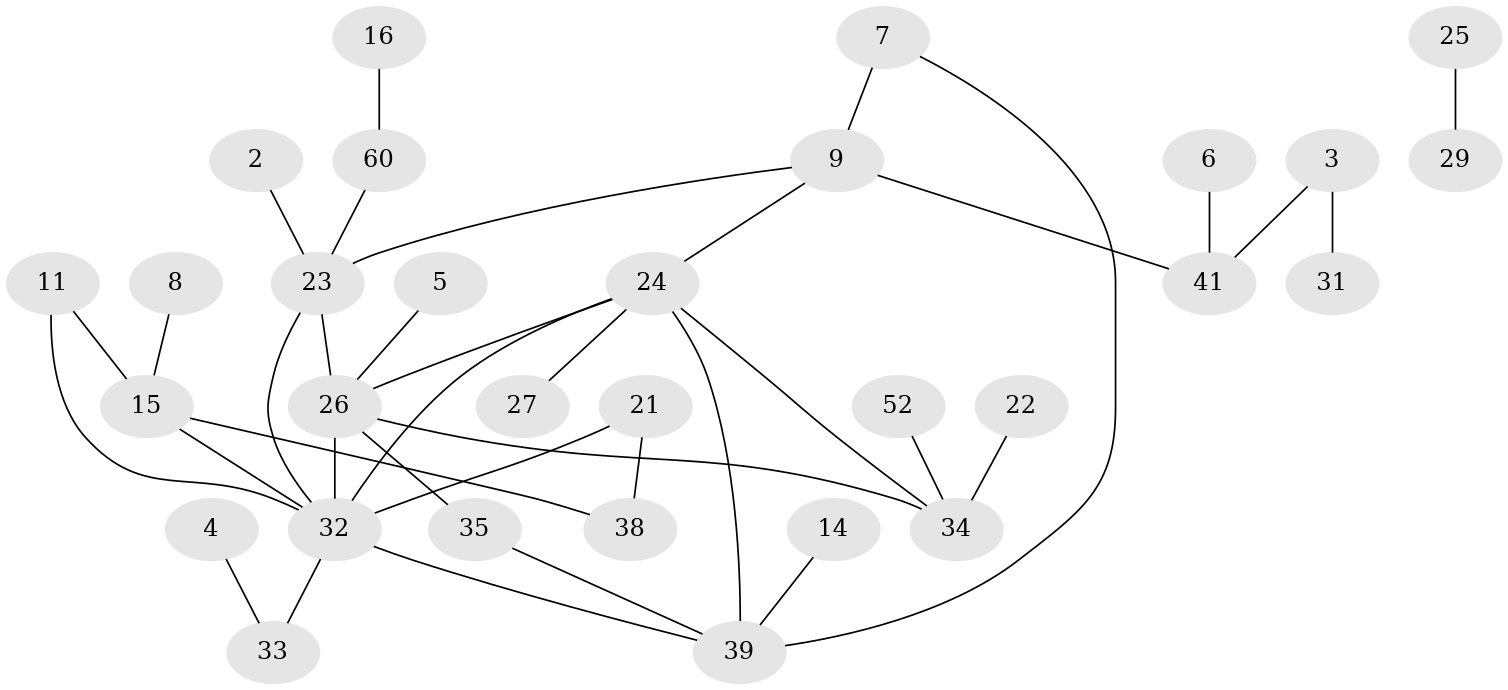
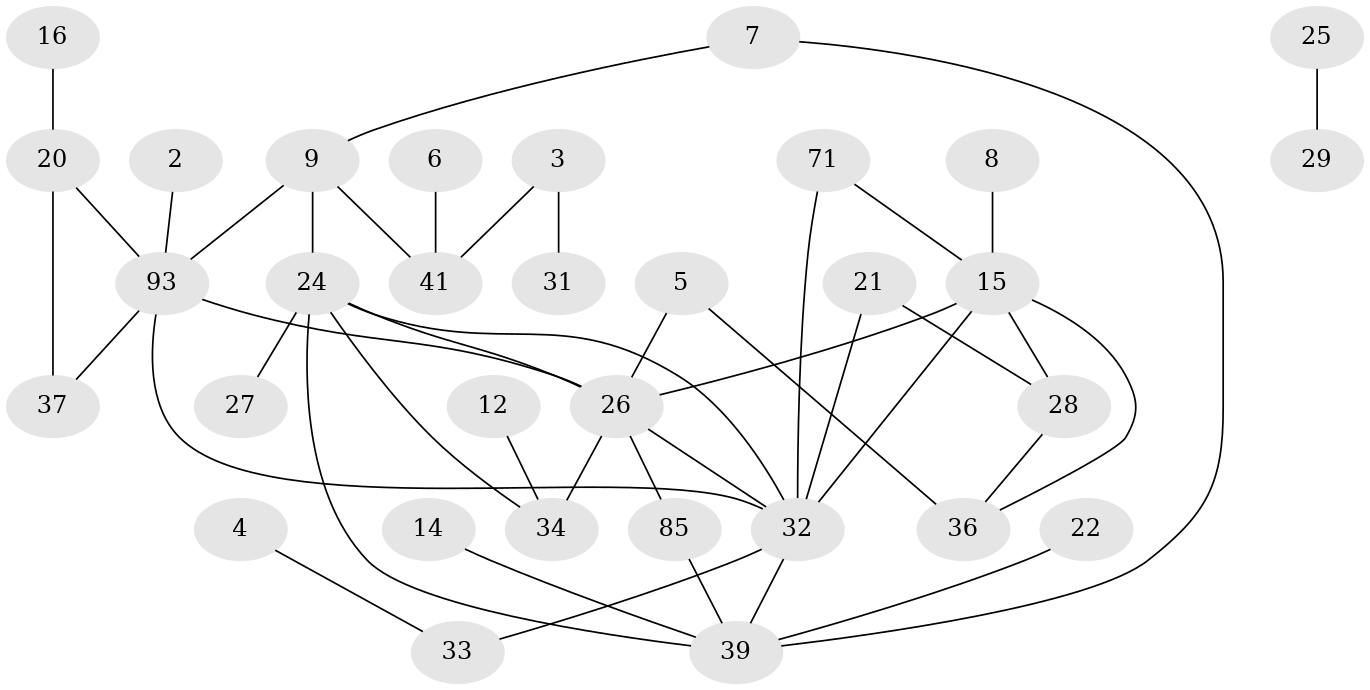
(379, 161) -> (53, 161)
(53, 284) -> (823, 161)
(318, 284) -> (162, 284)
none -> (817, 352)
none -> (53, 407)
(899, 407) -> (494, 407)
(989, 468) -> (916, 599)
(475, 530) -> (675, 530)
(630, 530) -> (1064, 407)
none -> (964, 530)
